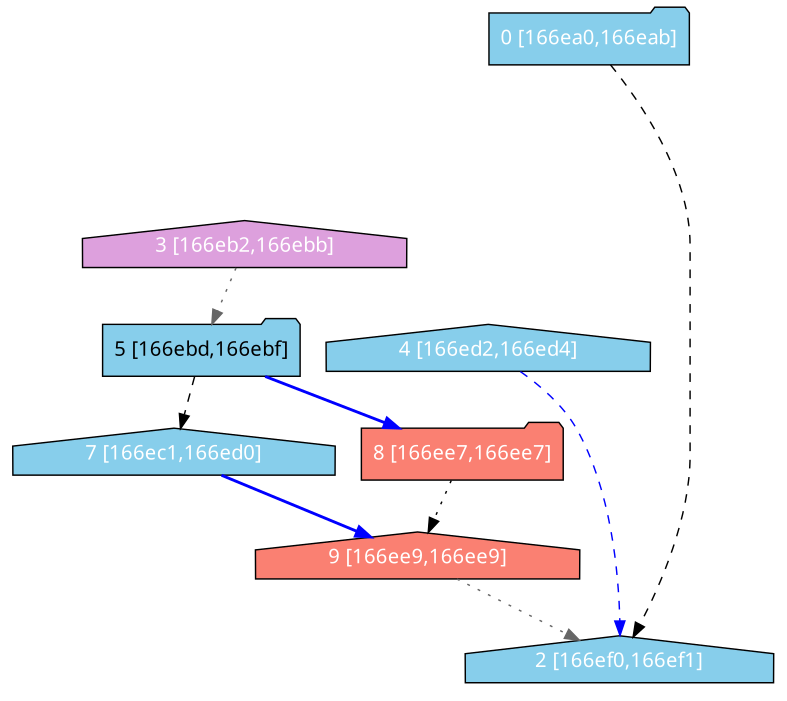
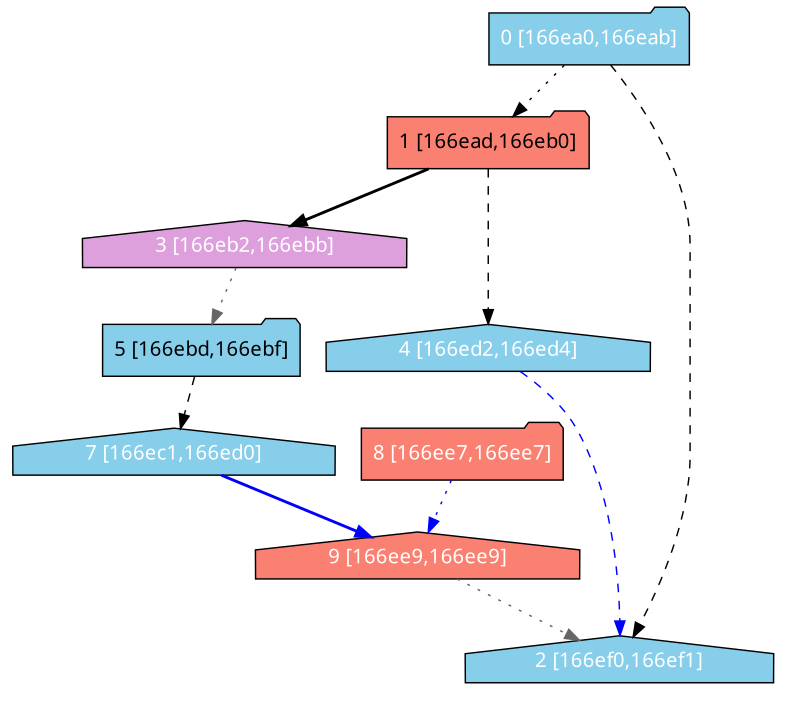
none -> (488, 143)
(325, 400) -> none
(443, 500) -> (443, 500)
